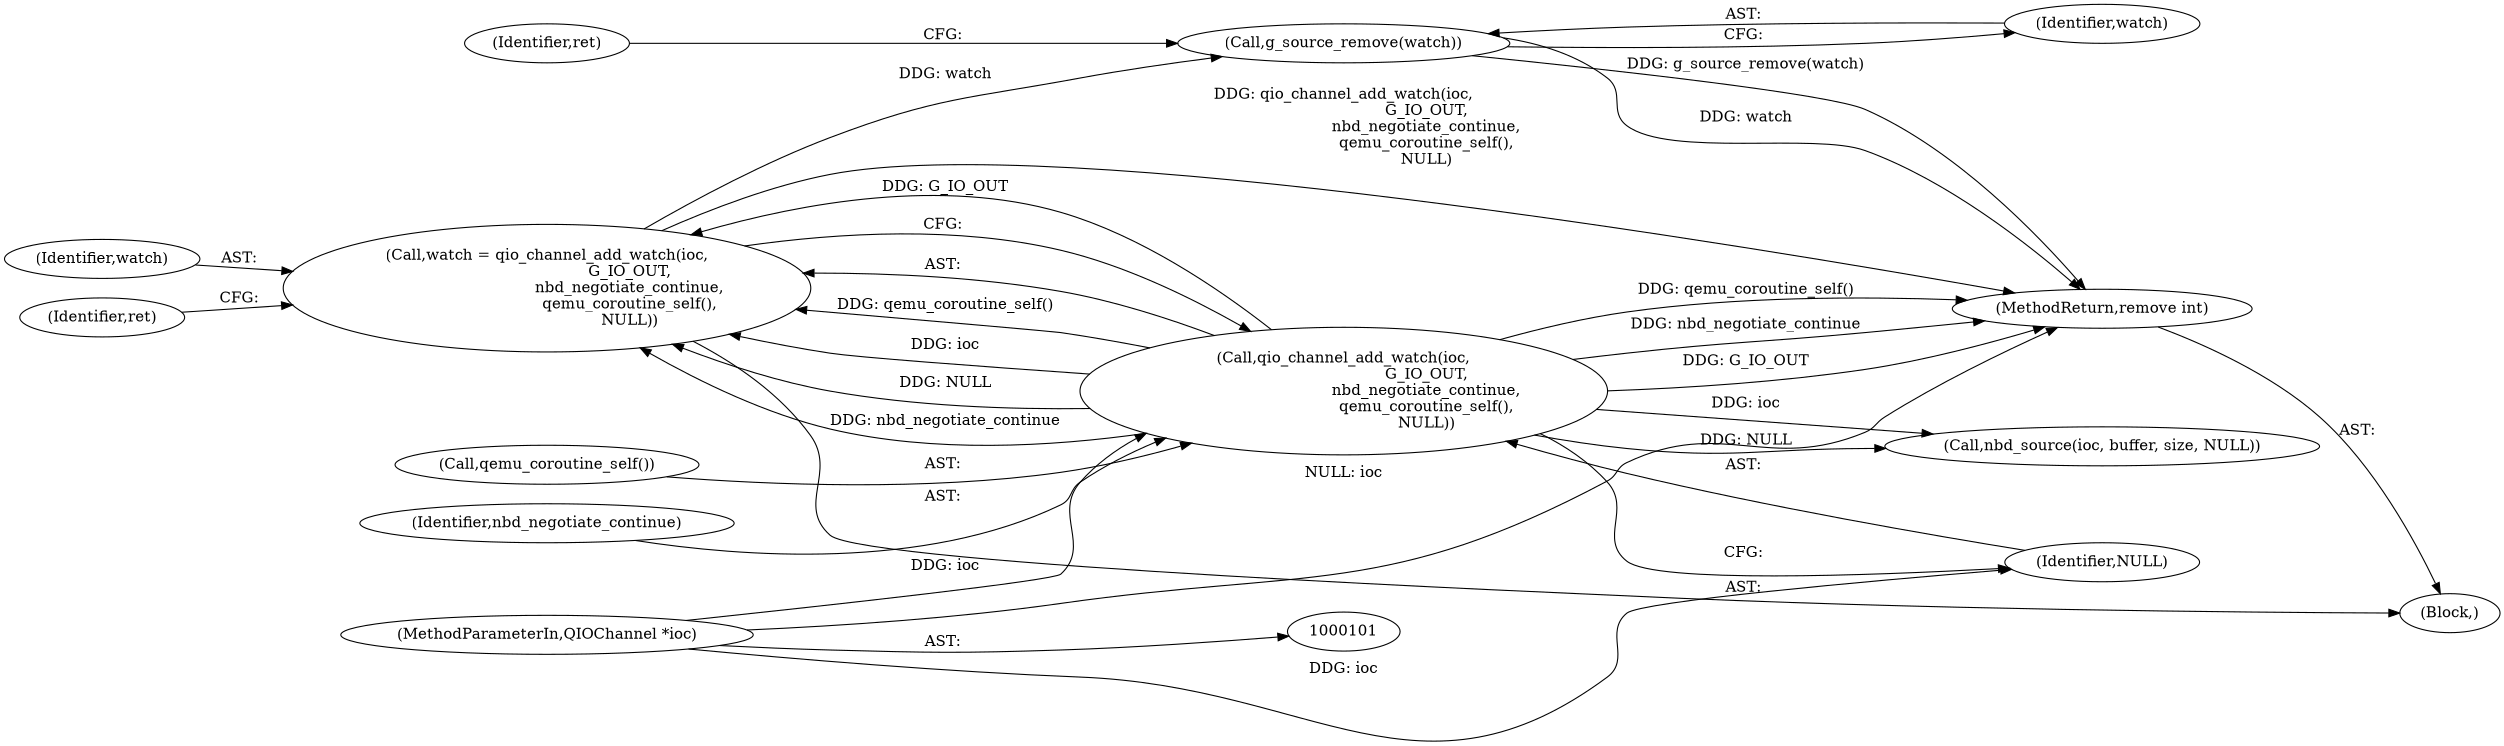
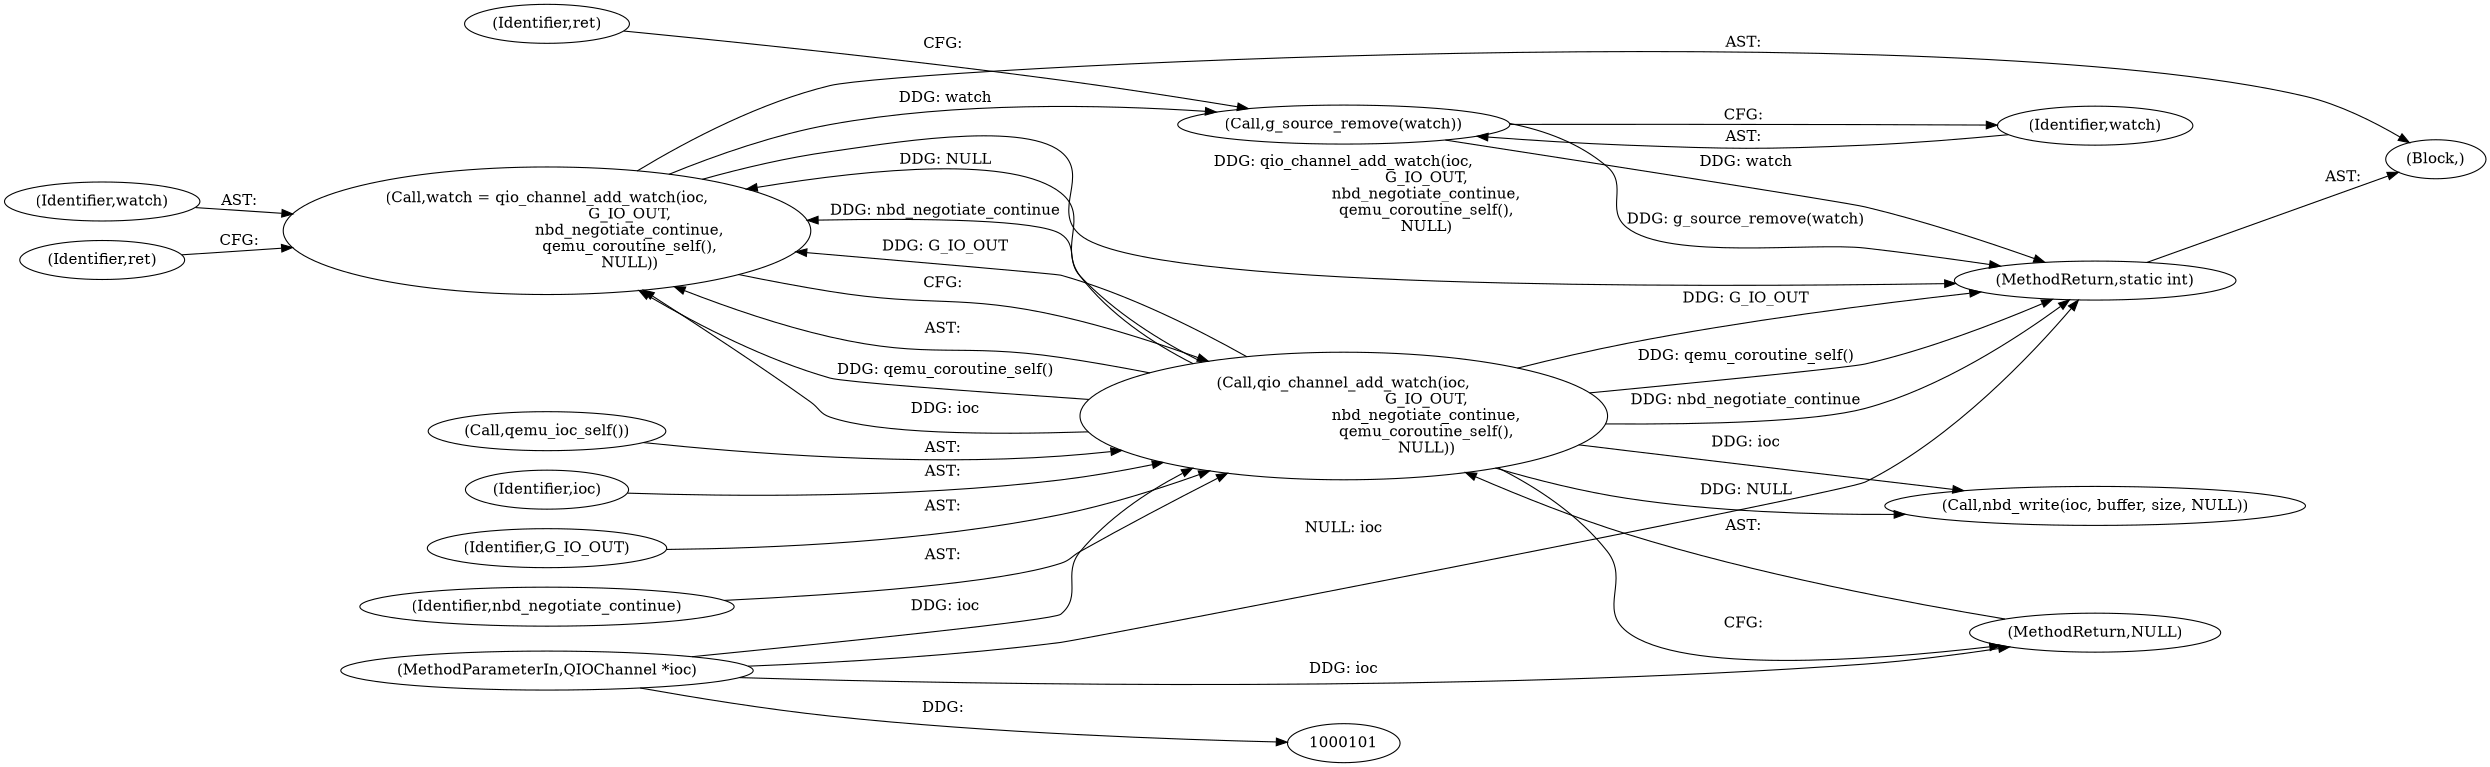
(2102, 309) -> (2095, 281)
(2102, 446) -> (2095, 506)
(547, 465) -> (547, 431)
none -> (547, 490)
none -> (547, 548)
(2102, 562) -> (2095, 633)
(945, 642) -> (945, 708)
